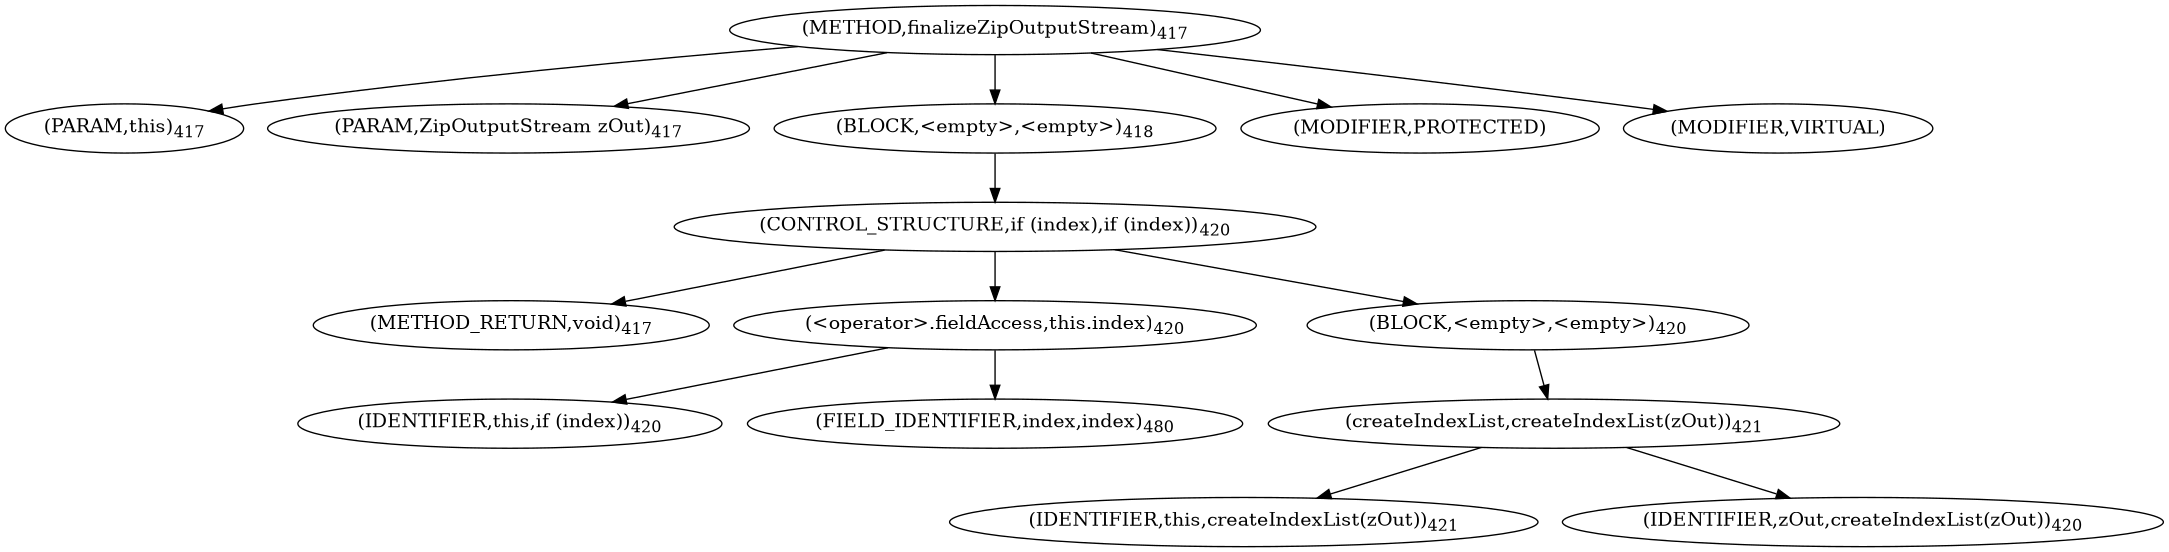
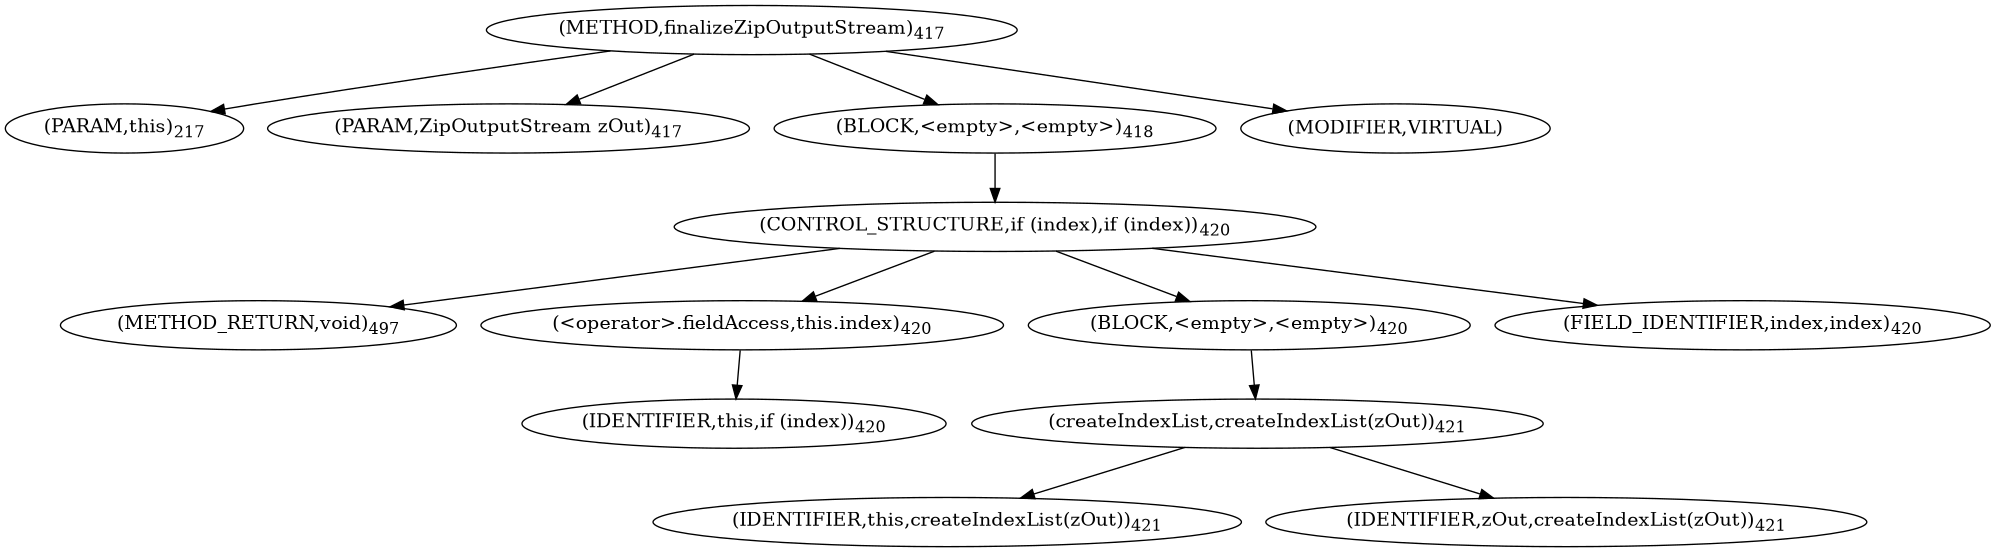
(189, 126) -> (189, 126)
(1420, 128) -> none
(637, 323) -> (384, 323)
(995, 368) -> (1368, 276)
(1159, 422) -> (1907, 323)
(2067, 520) -> (1771, 520)
